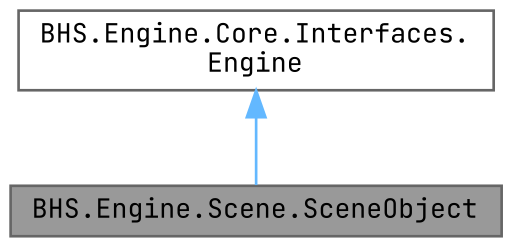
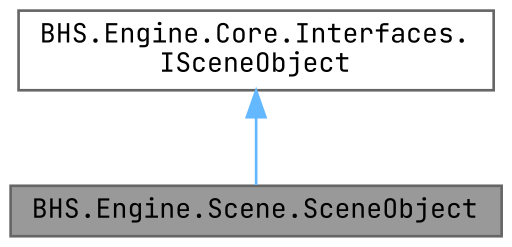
(256, 50) -> (256, 50)
